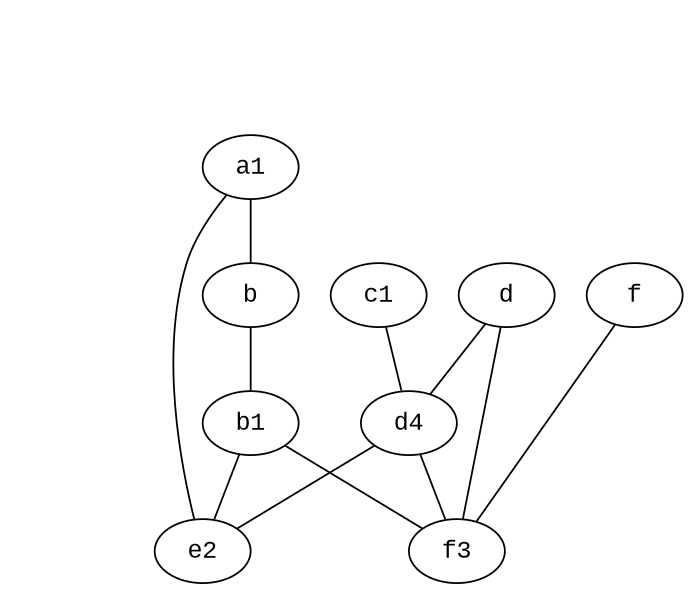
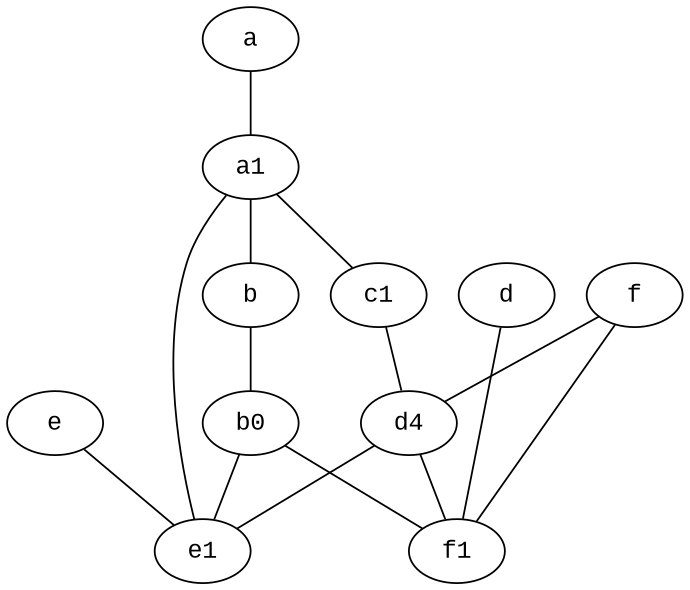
none -> (251, 39)
none -> (314, 231)
(458, 359) -> (522, 359)
none -> (55, 423)
(251, 423) -> (251, 423)
(203, 551) -> (203, 551)
(457, 551) -> (457, 551)
